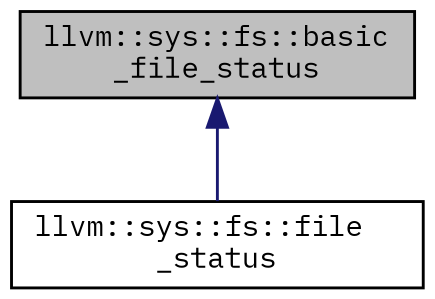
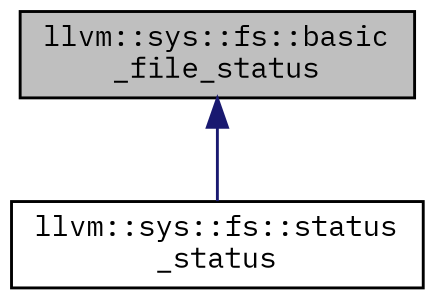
(217, 245) -> (217, 245)
